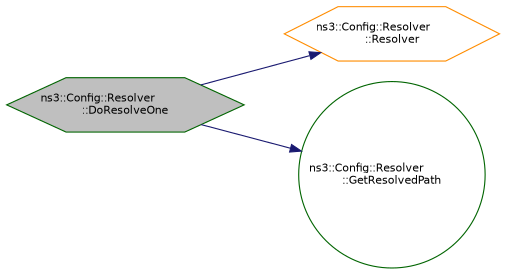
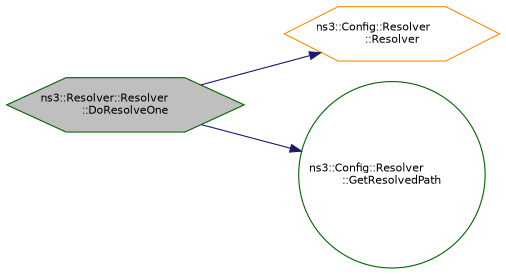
(125, 105) -> (125, 105)
